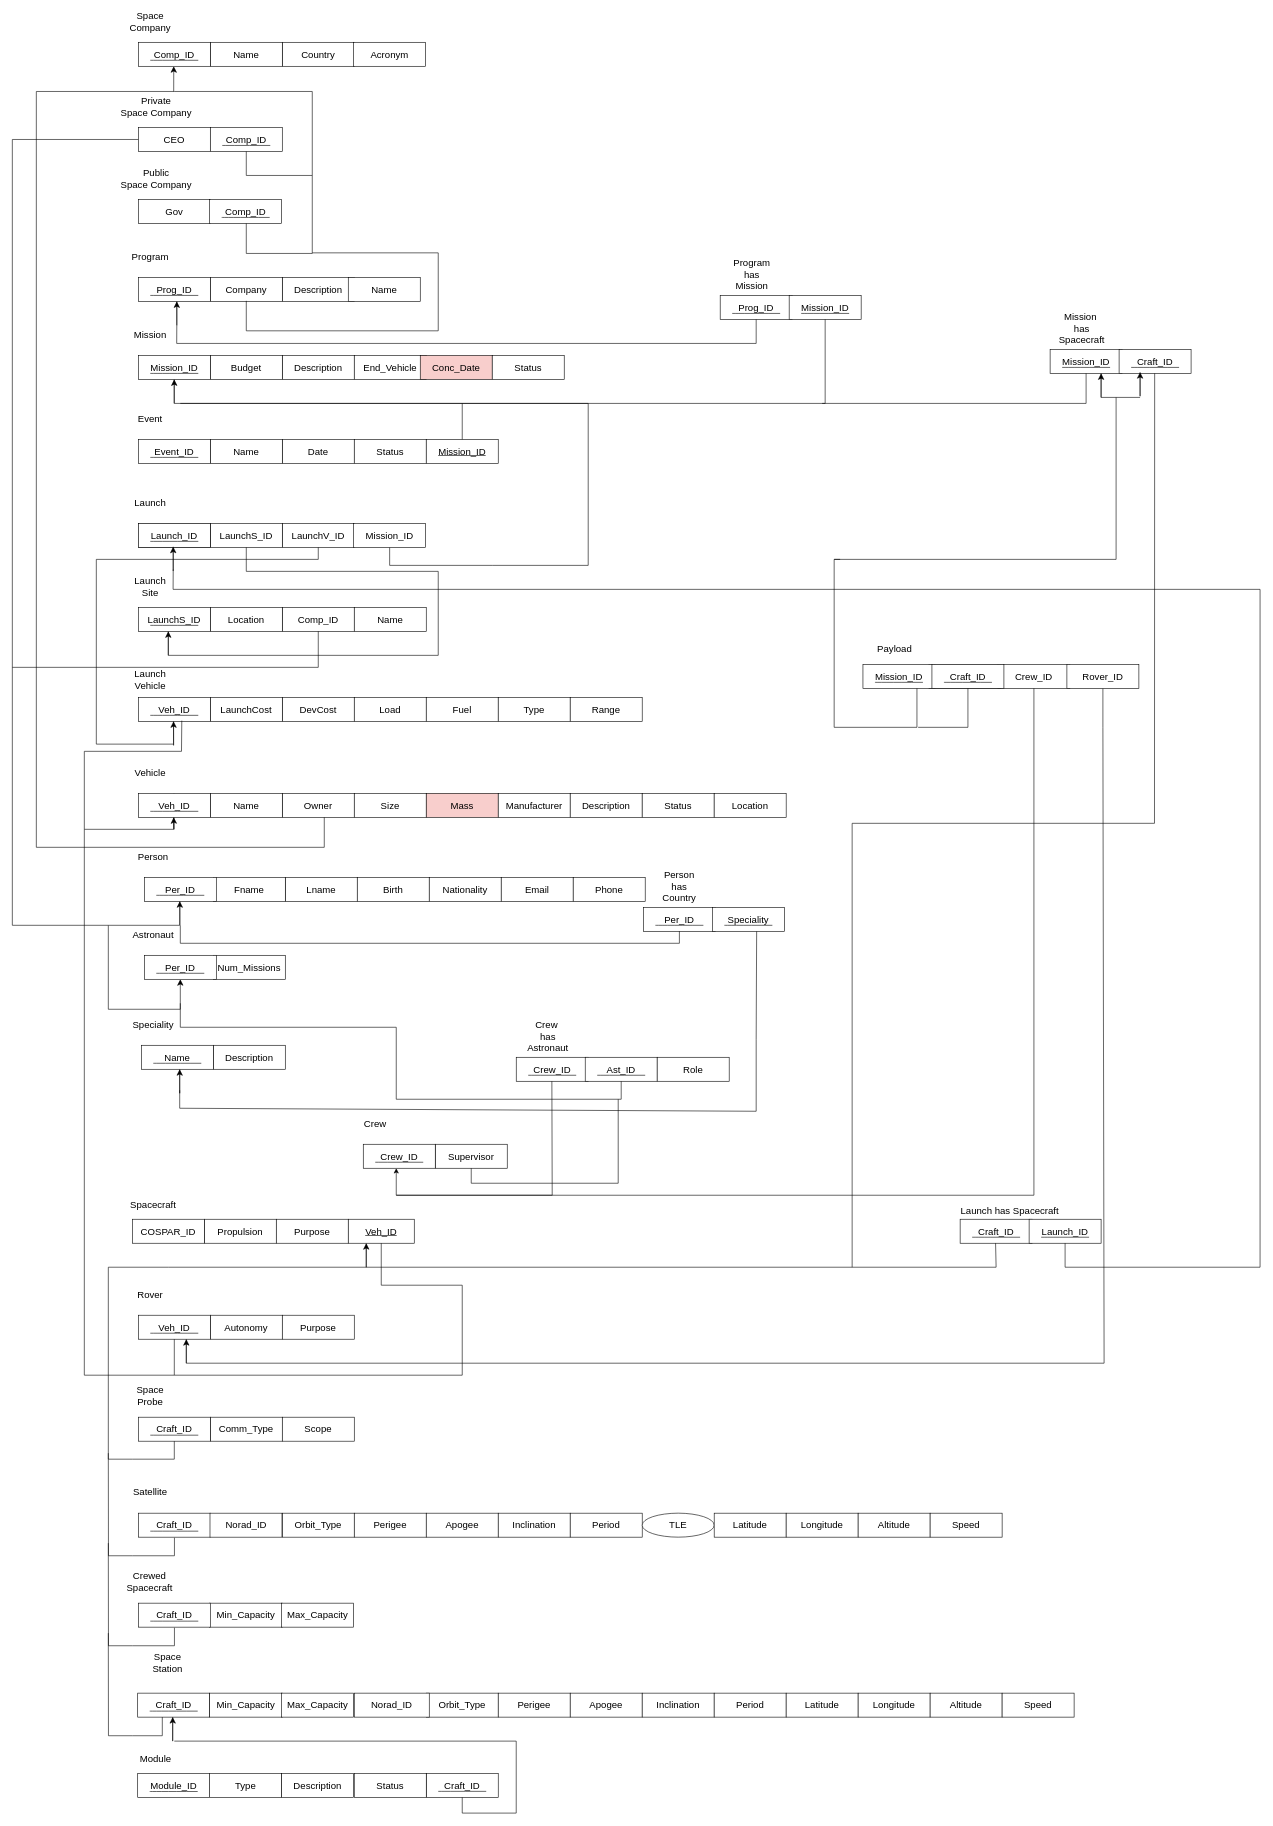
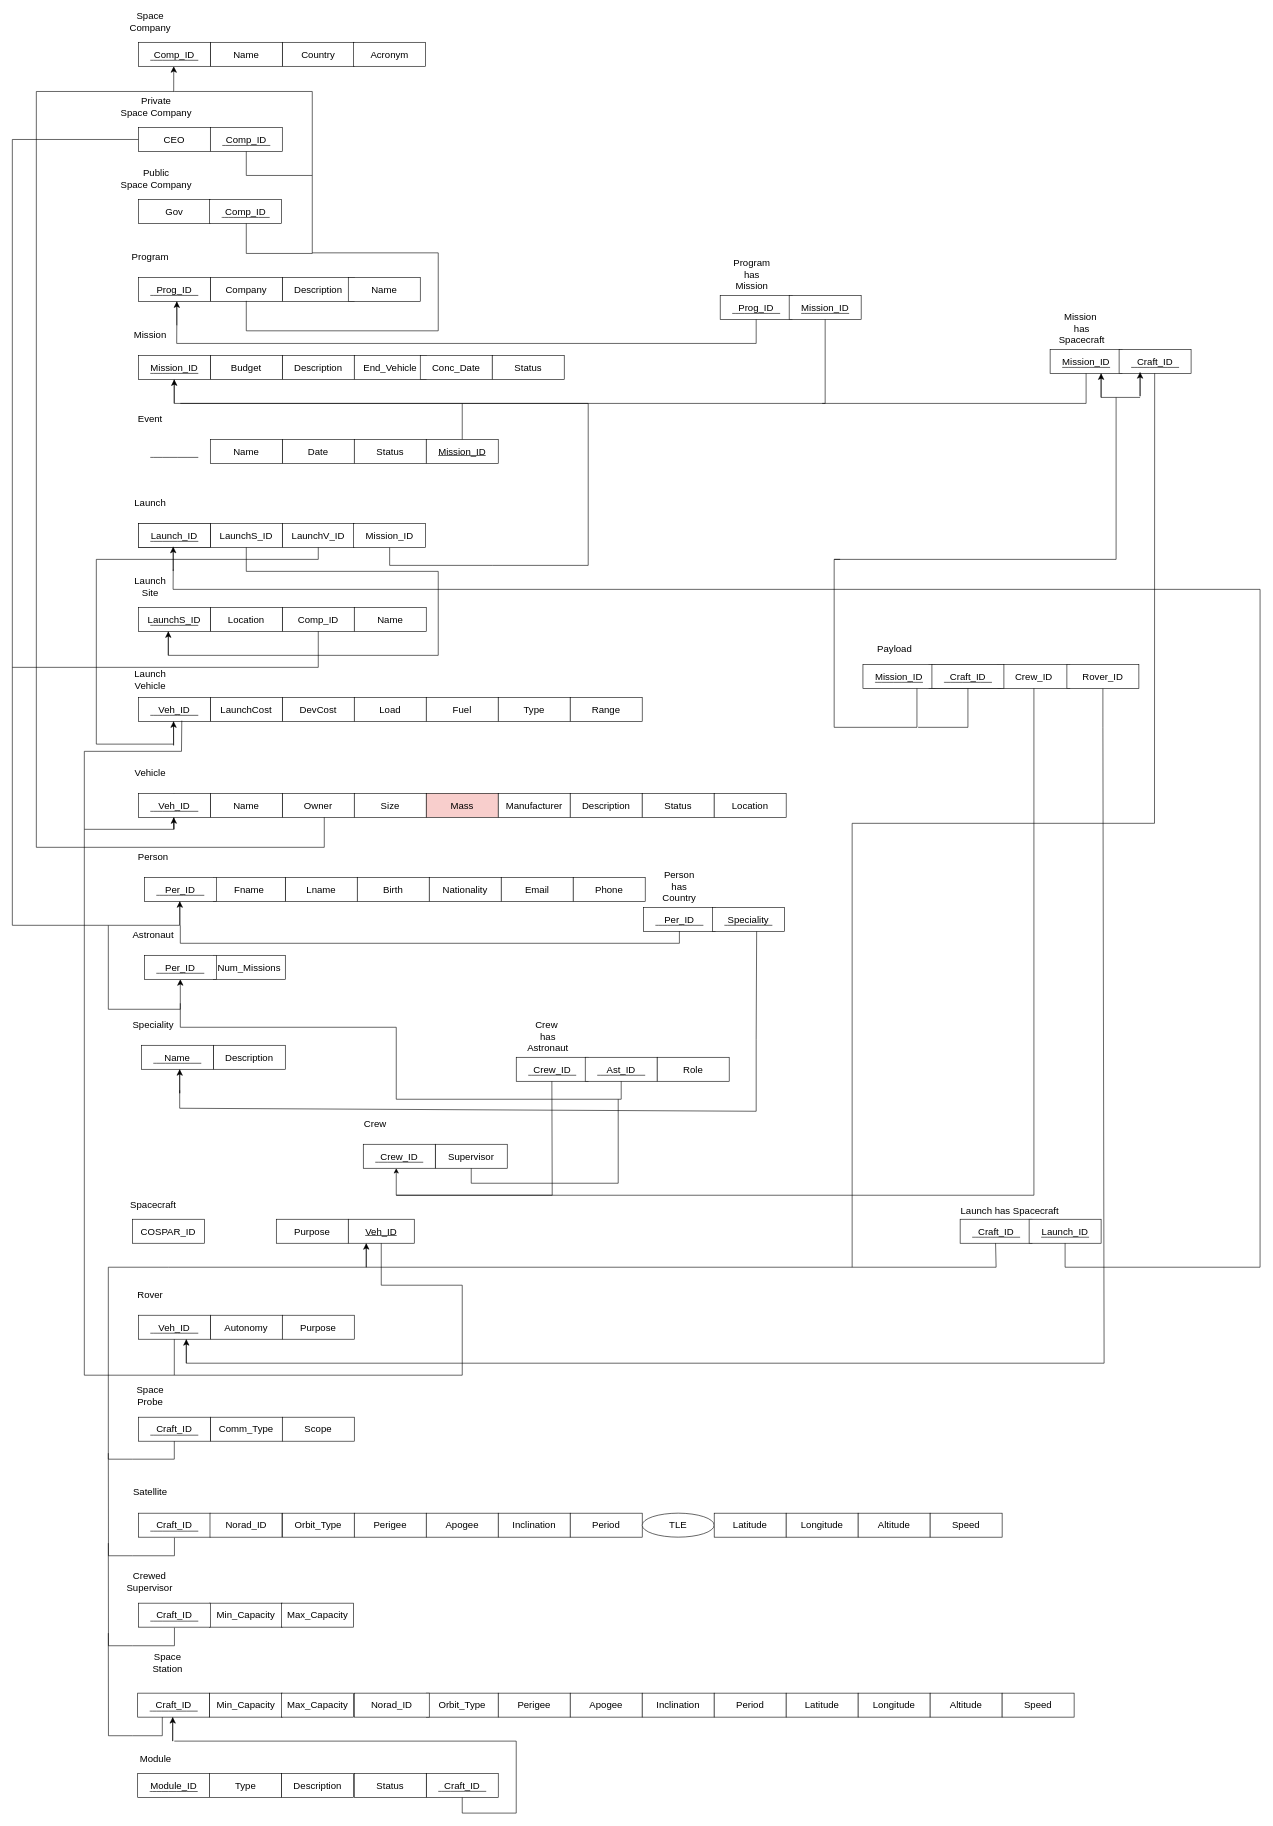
(456, 368) -> (456, 368)
(174, 452) -> none
(240, 1232) -> none
(150, 1583) -> (150, 1583)
